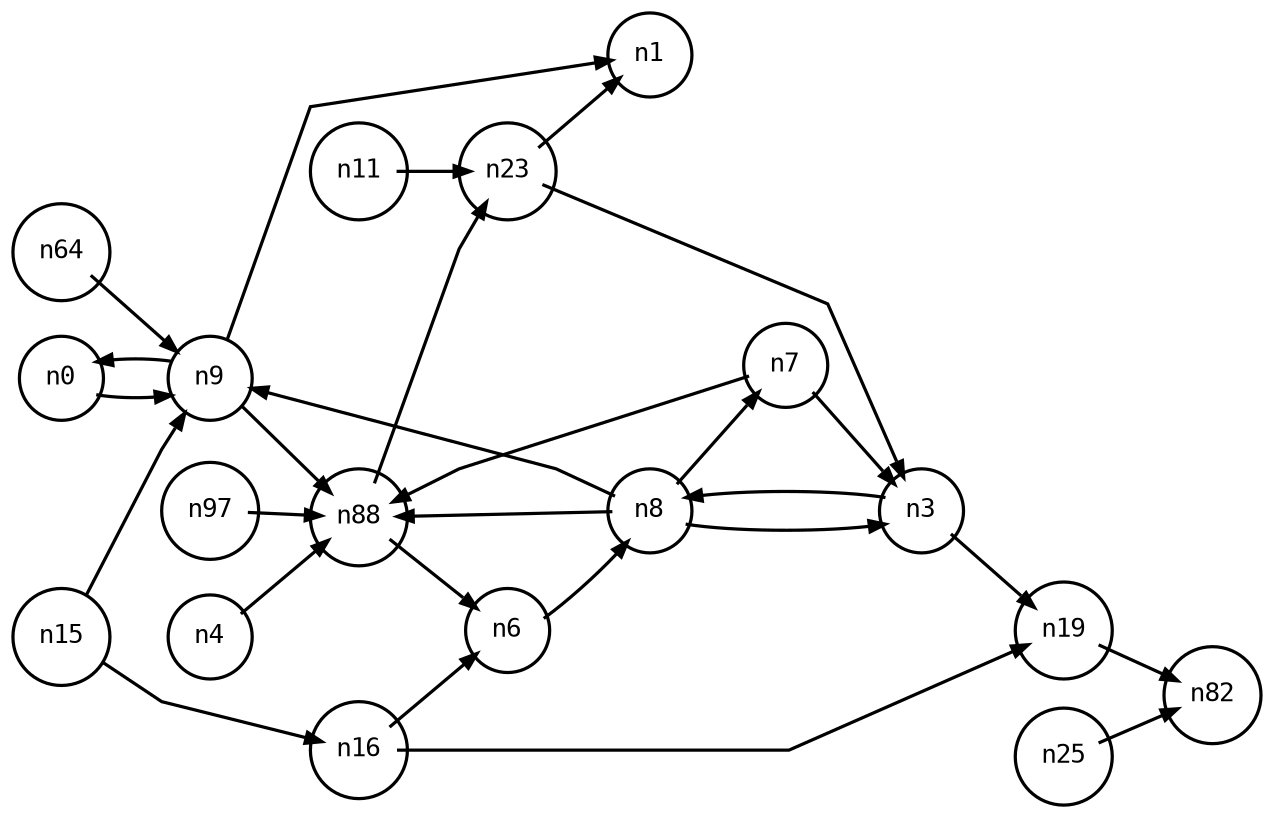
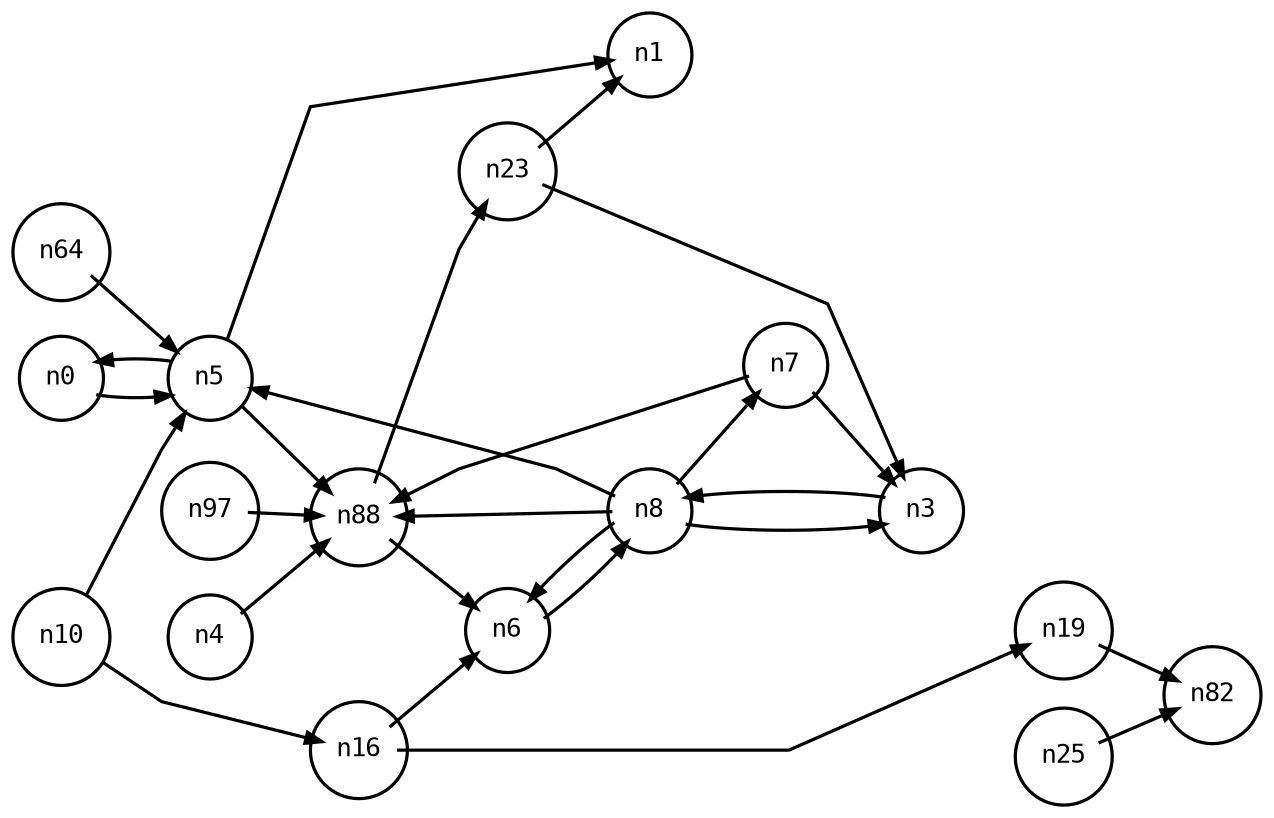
(359, 171) -> none
(210, 378) -> (210, 378)
none -> (576, 553)
(986, 565) -> none
(61, 637) -> (61, 637)
